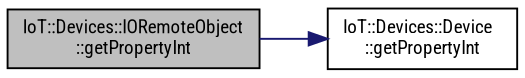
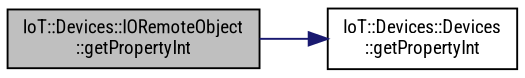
(422, 39) -> (422, 39)
